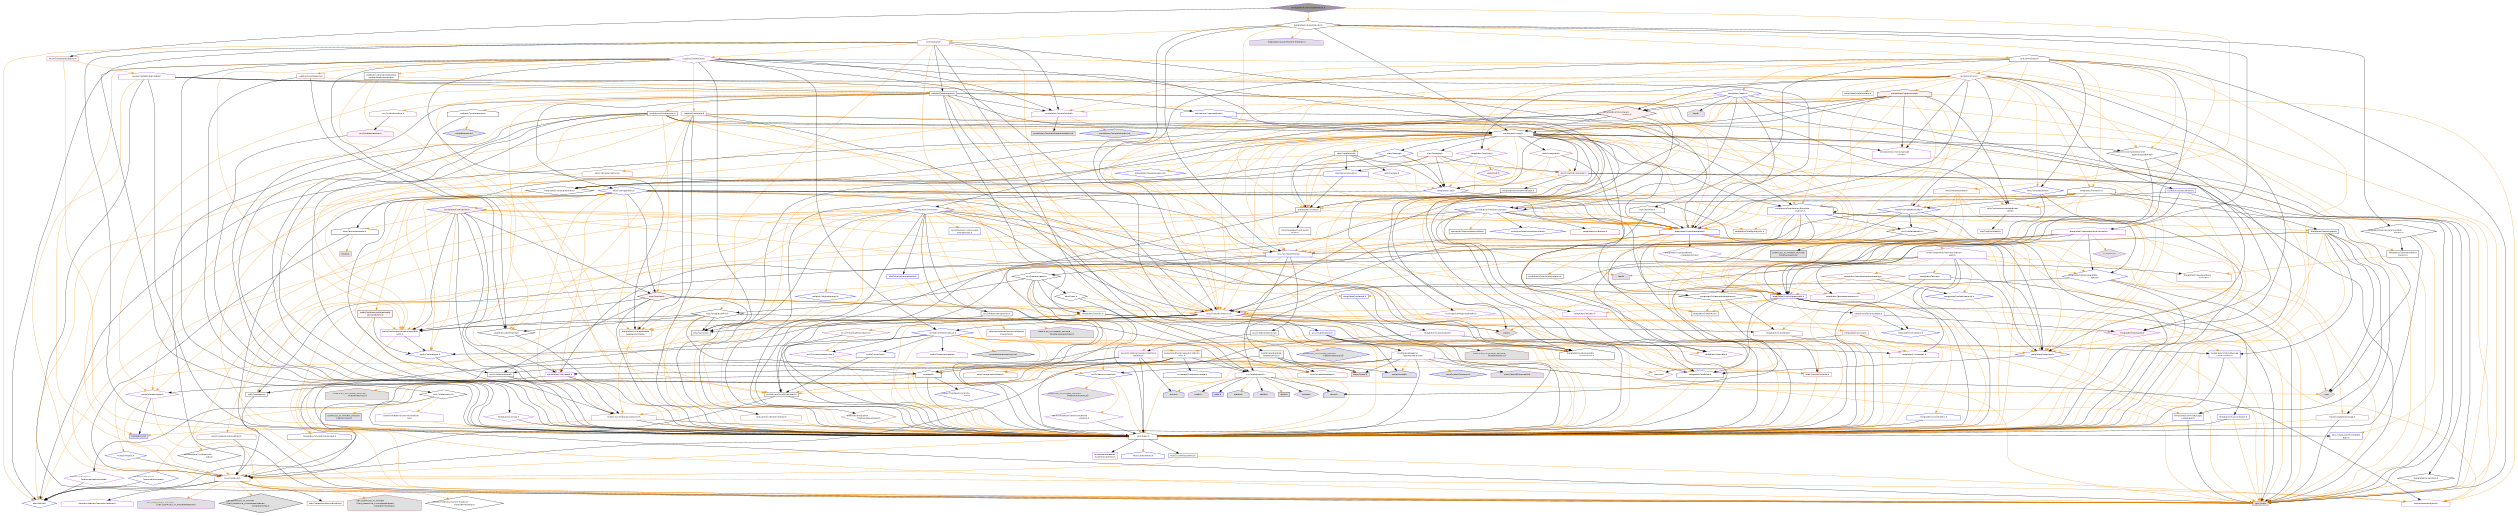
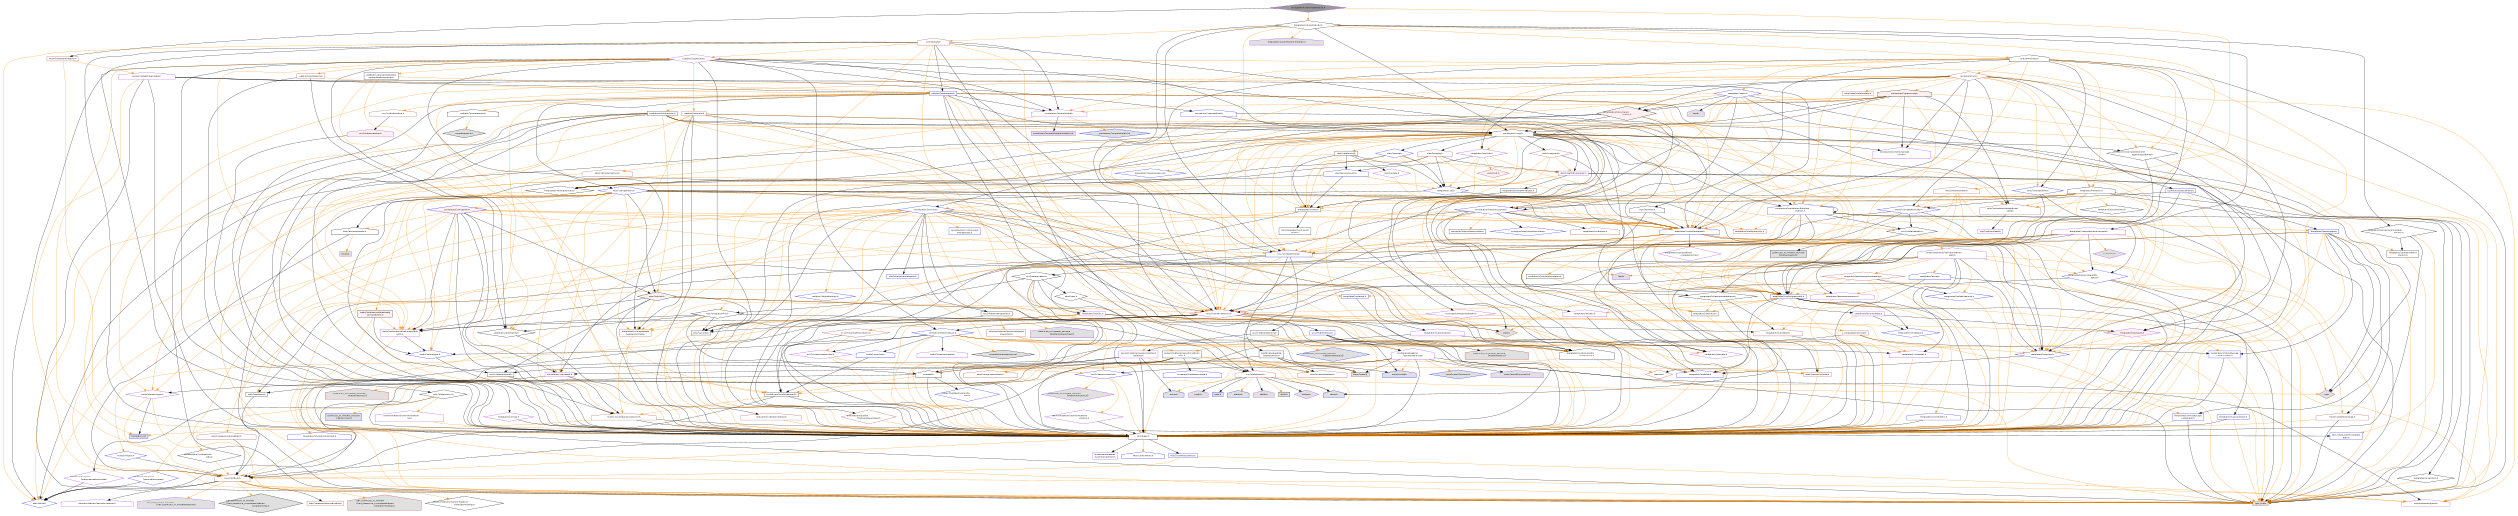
(464, 133) -> (464, 133)
(1949, 151) -> none
(1493, 173) -> (1493, 173)
(1766, 179) -> (1766, 179)
none -> (2112, 210)
(2204, 276) -> none
(1728, 387) -> (1728, 387)
